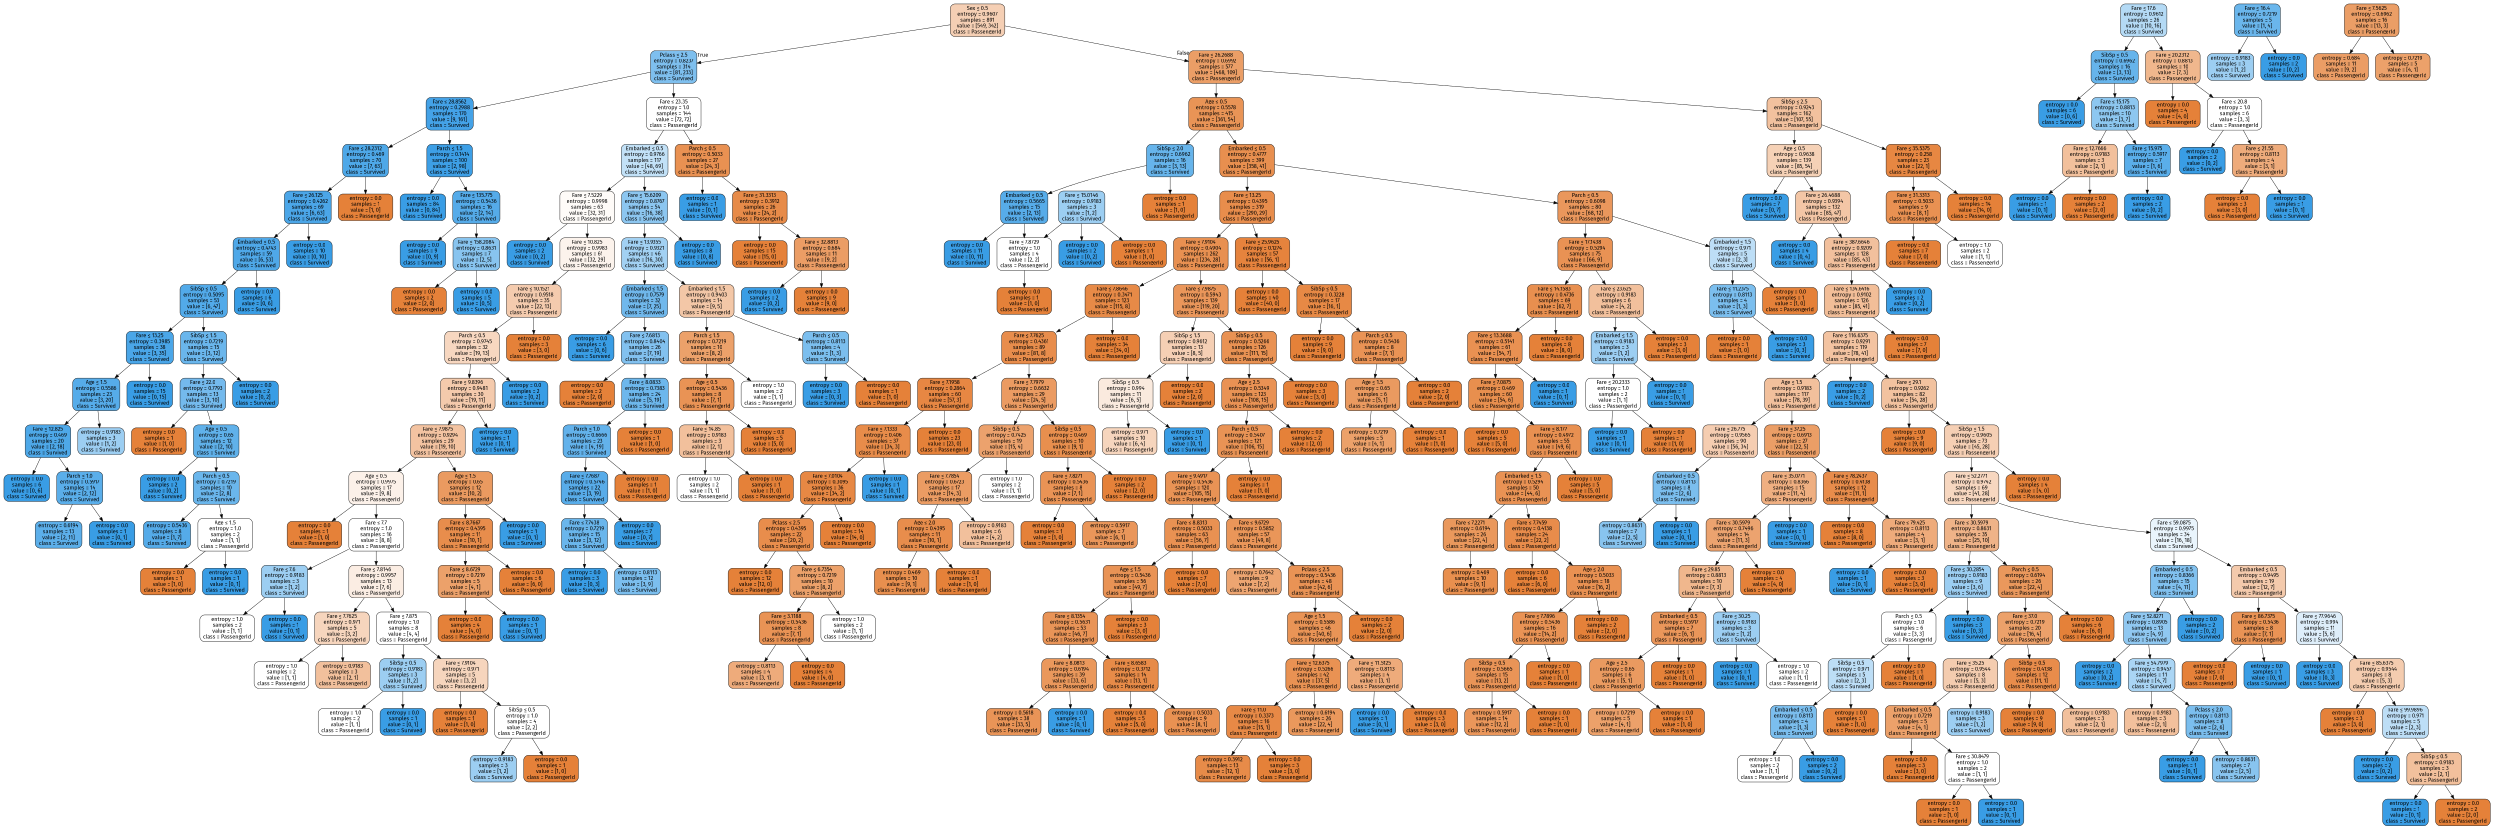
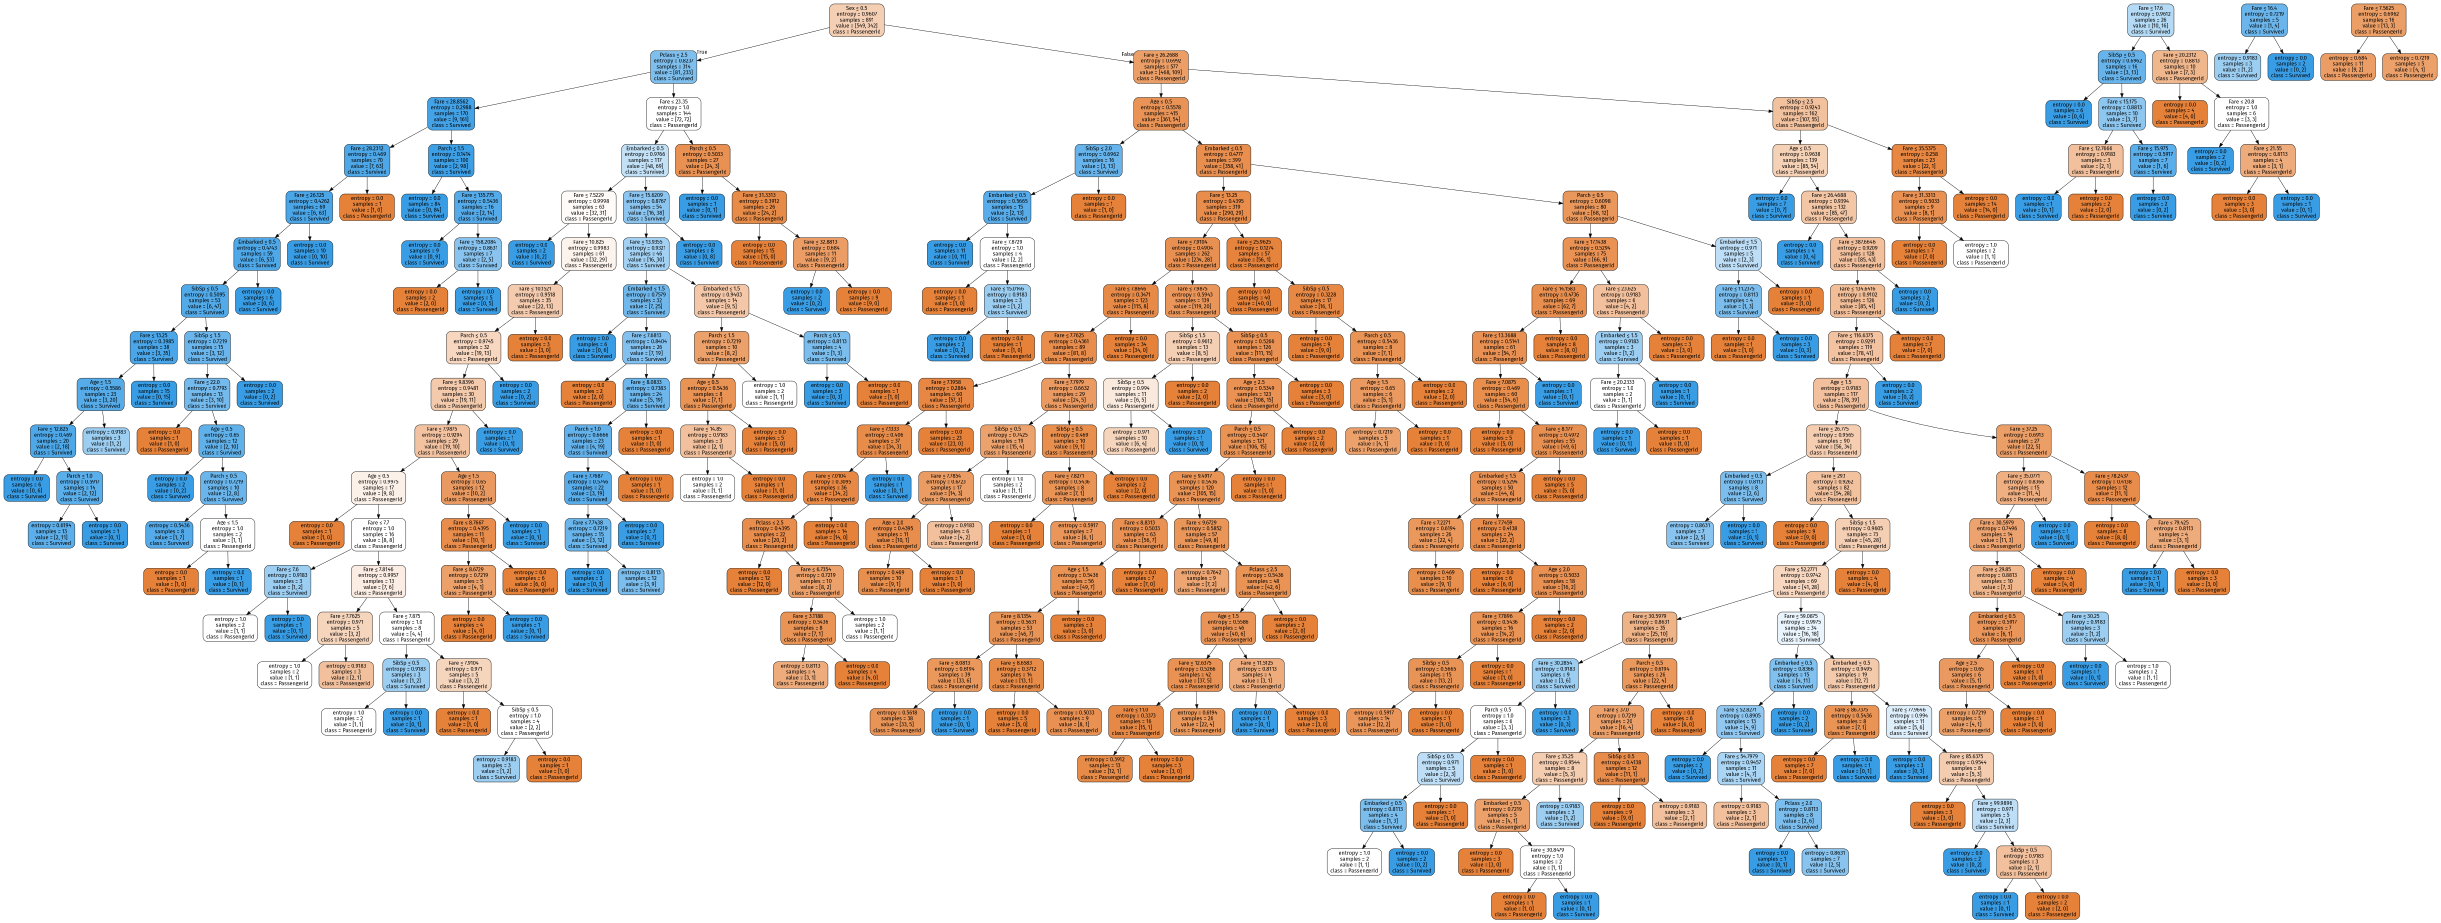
(1055, 229) -> (1007, 275)
(1878, 370) -> (1834, 463)
